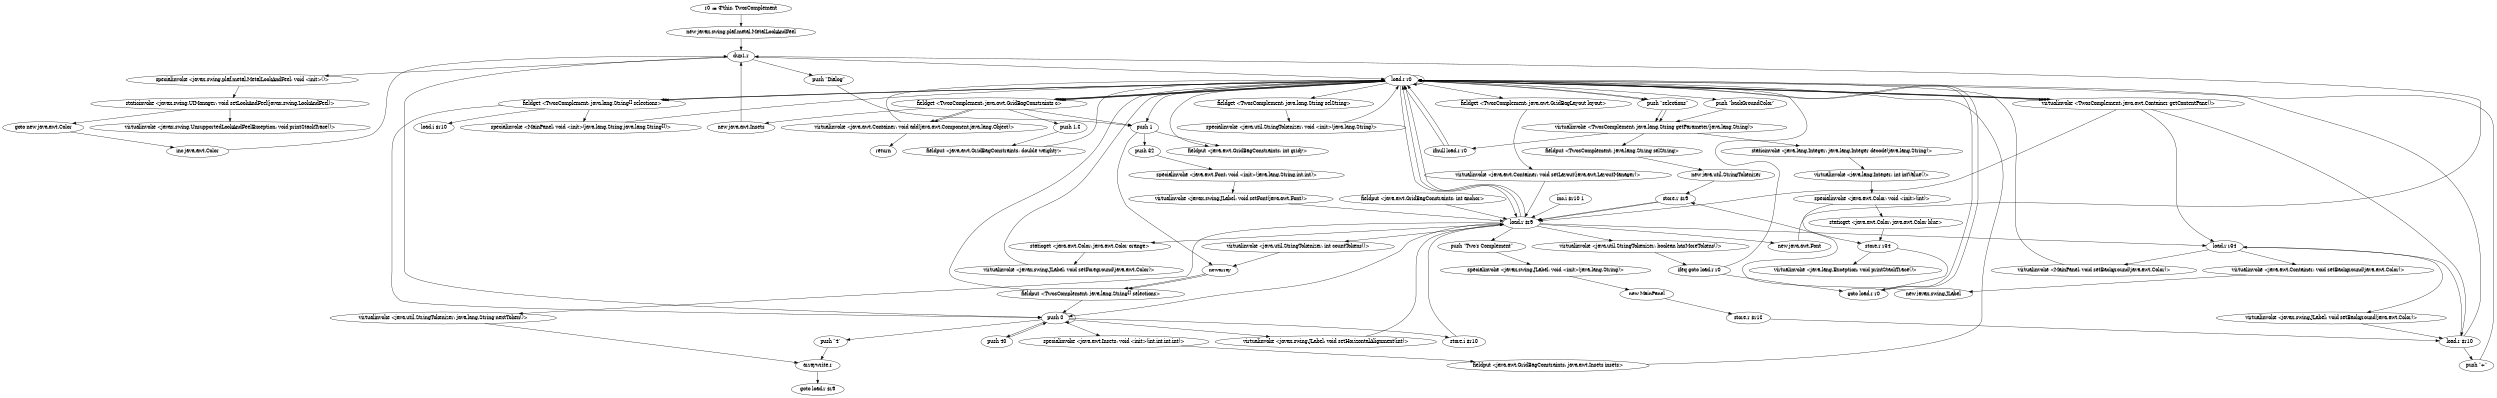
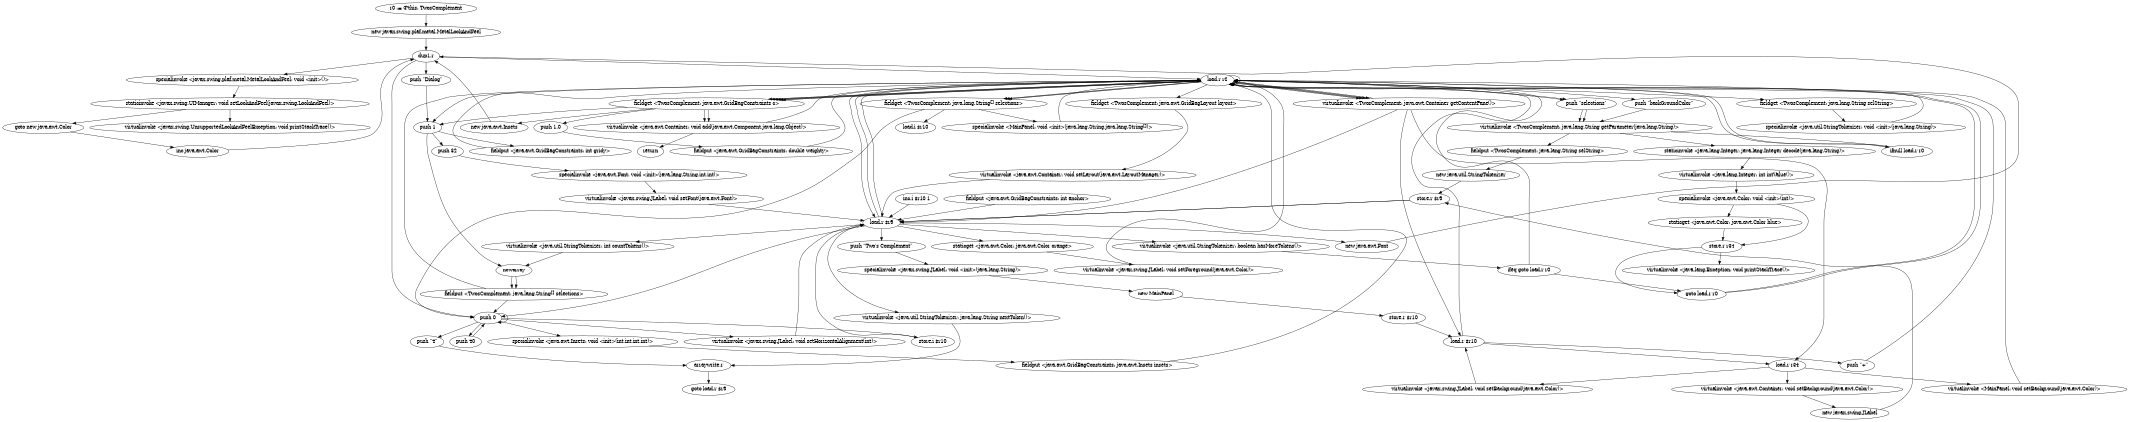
(1200, 95) -> (798, 89)
(1871, 235) -> none
